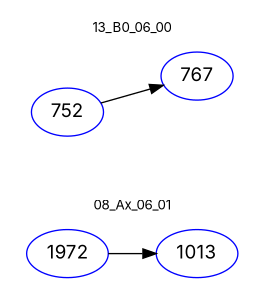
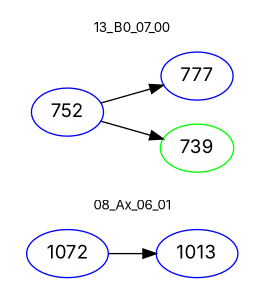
(132, 29) -> (132, 29)
(197, 76) -> (197, 76)
none -> (197, 148)
(67, 254) -> (67, 254)
